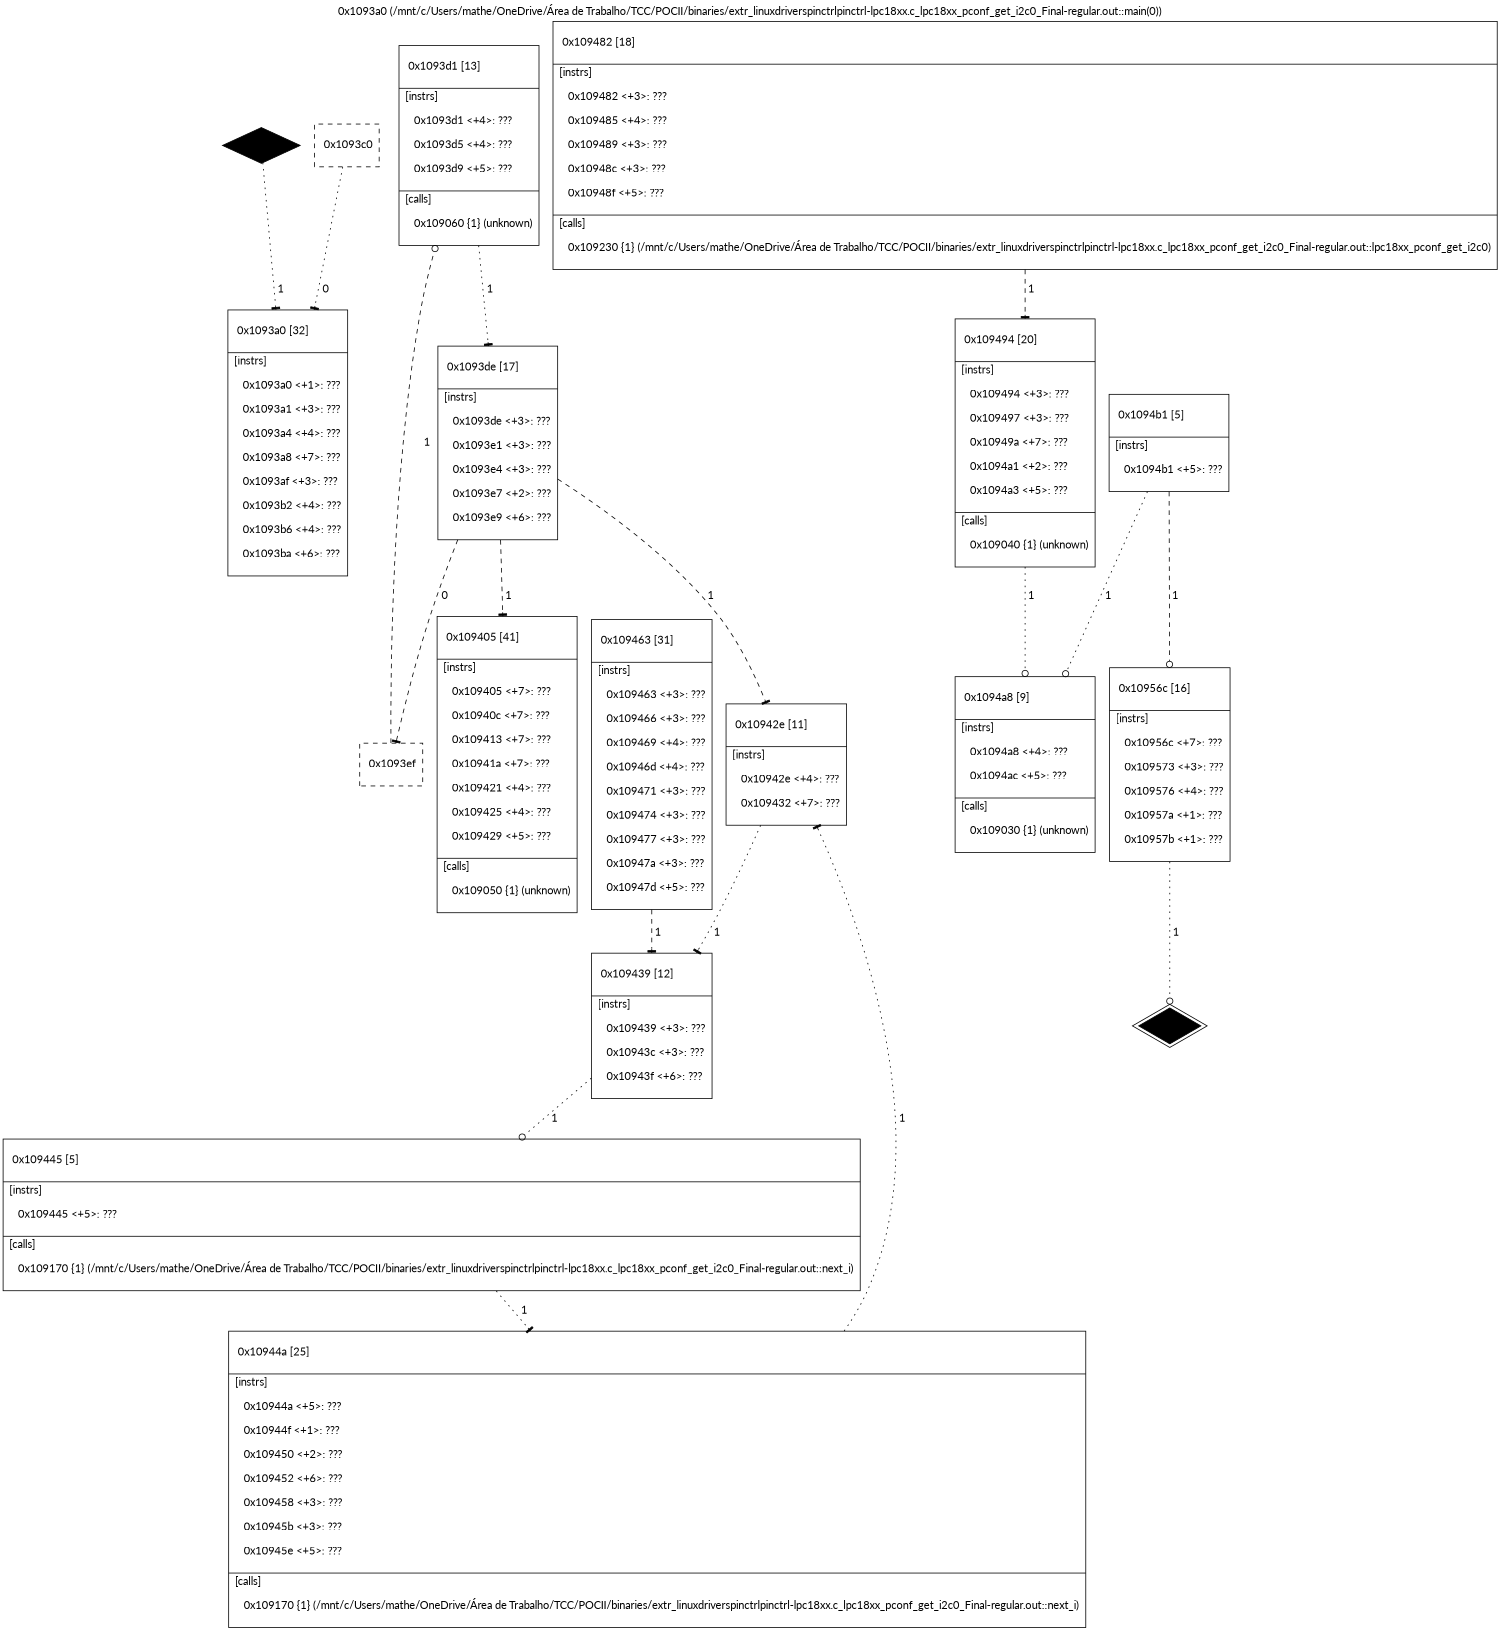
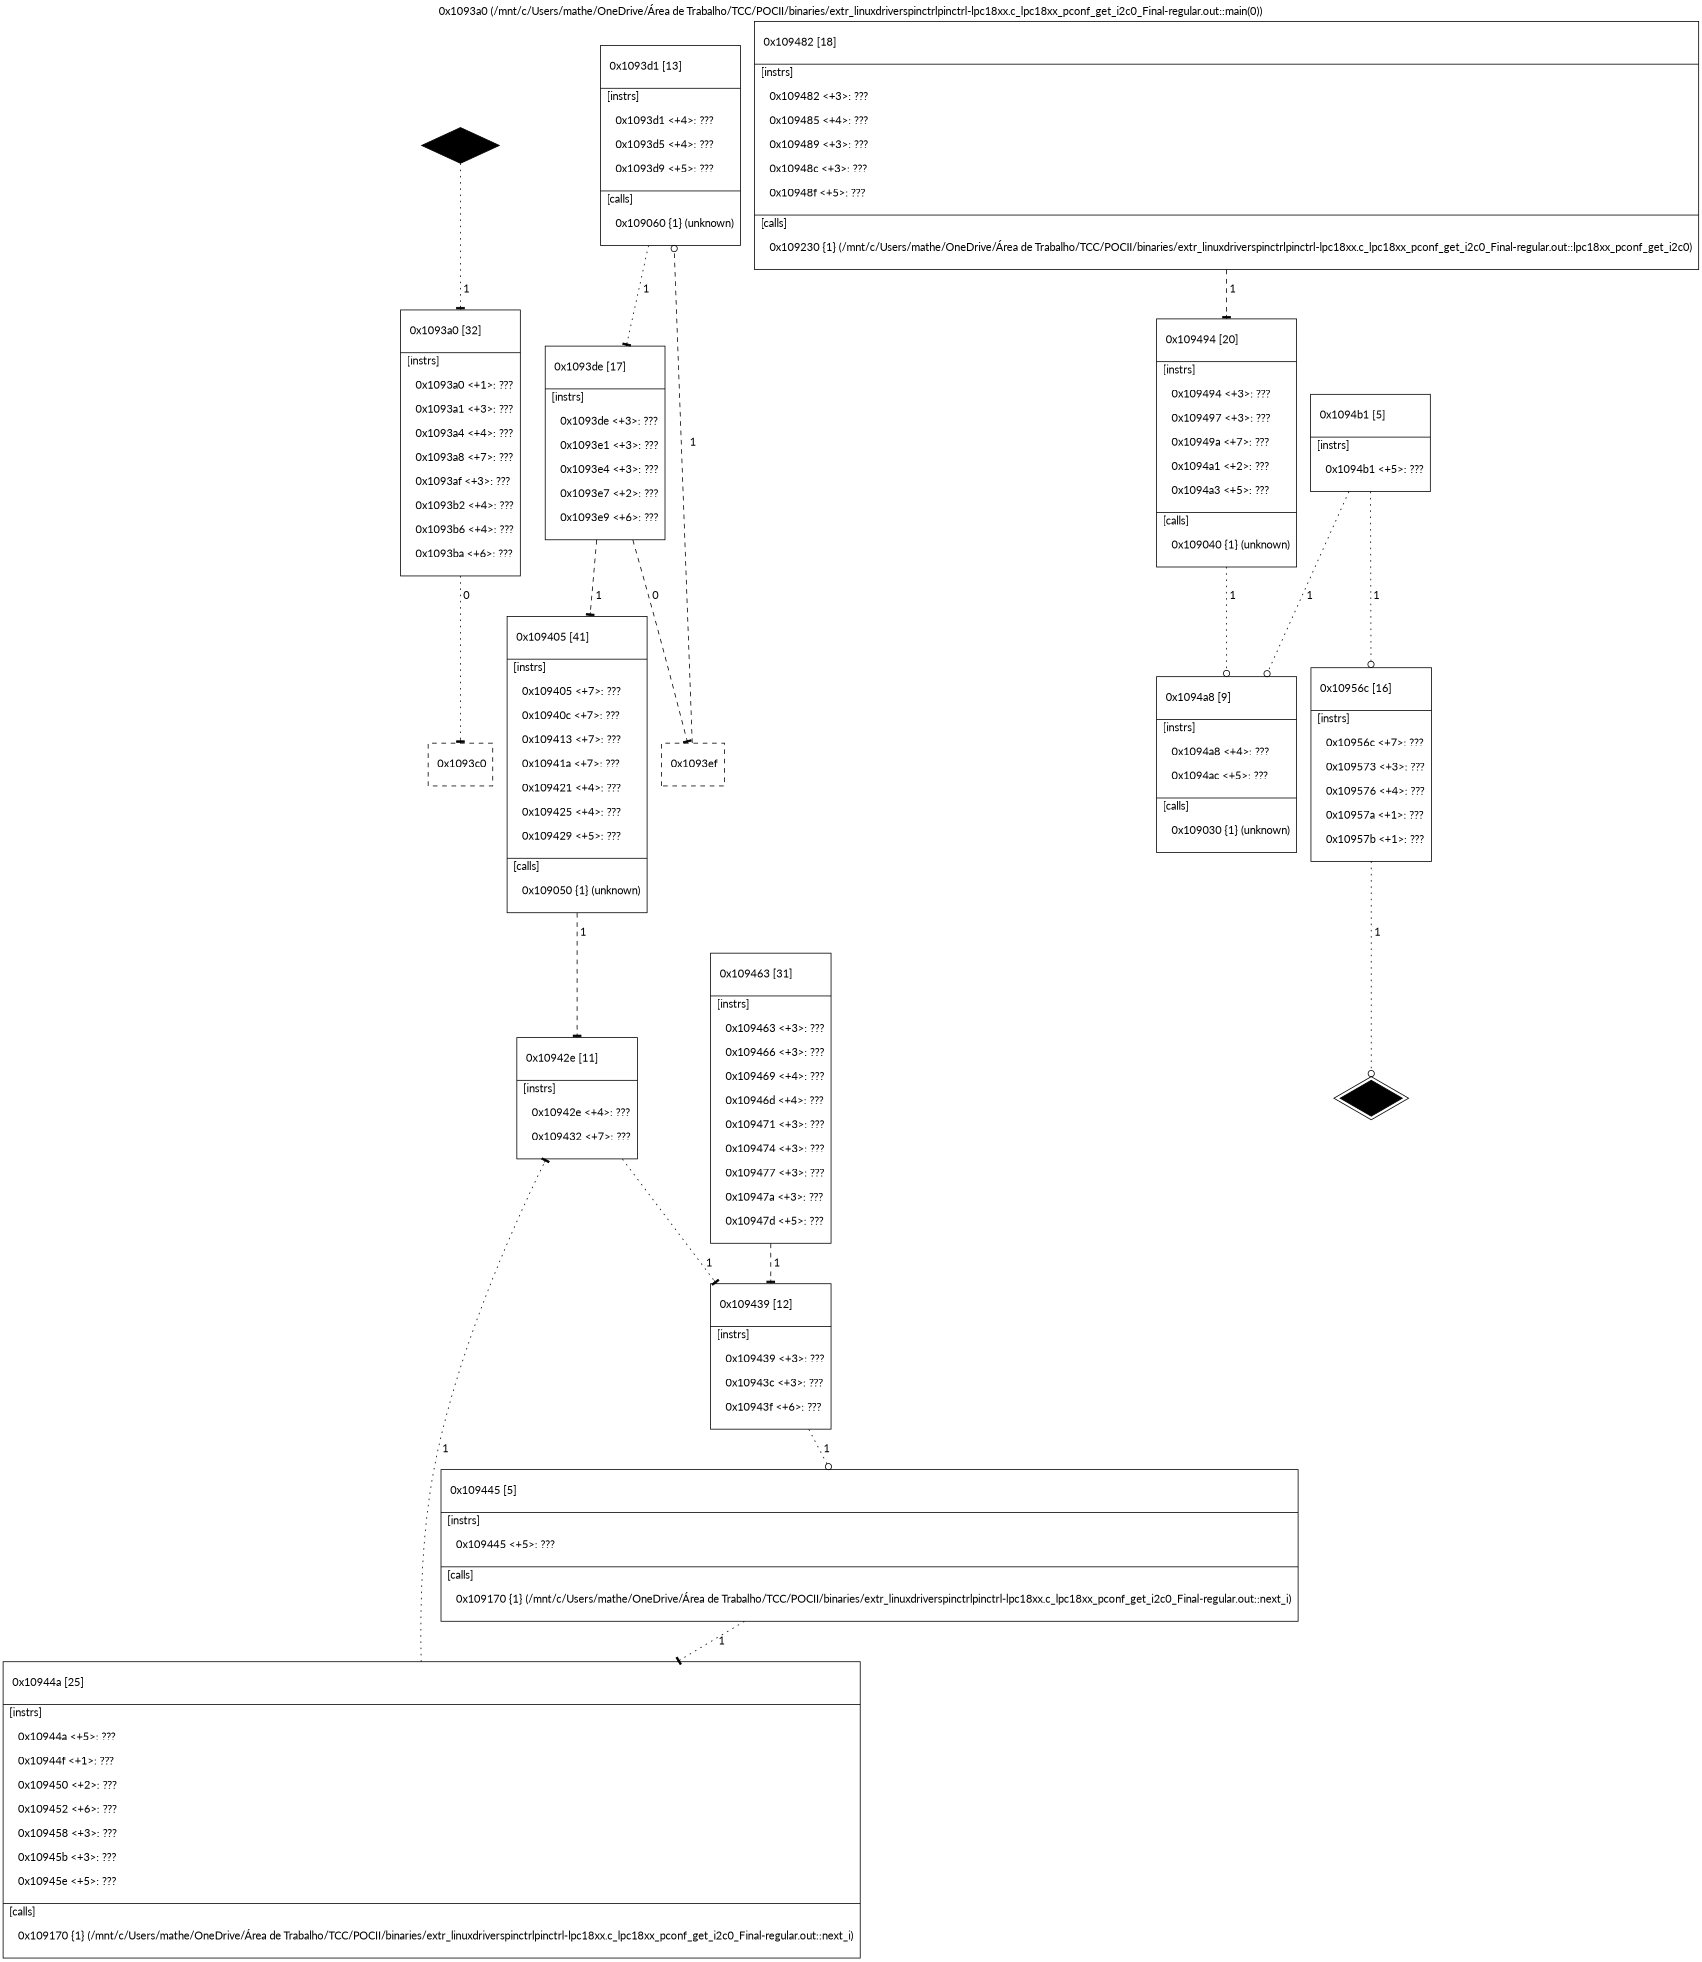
(329, 237) -> (460, 658)
(680, 573) -> (577, 973)
(1169, 576) -> (1371, 576)
